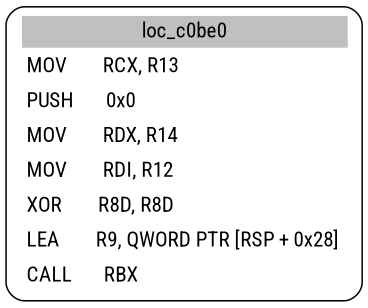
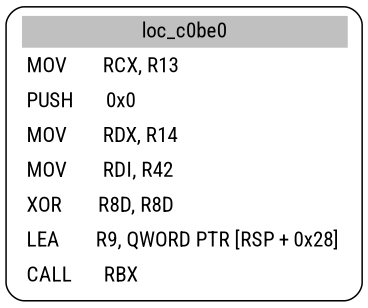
(100, 170) -> (100, 170)
